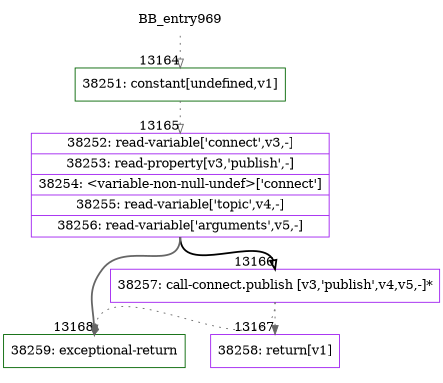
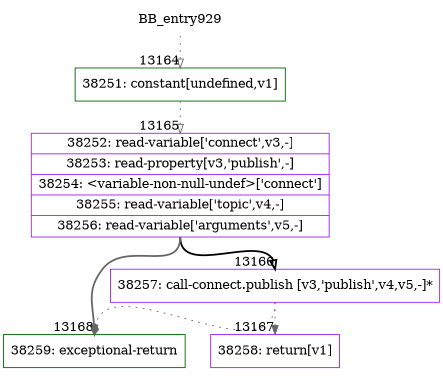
(180, 20) -> (180, 20)
